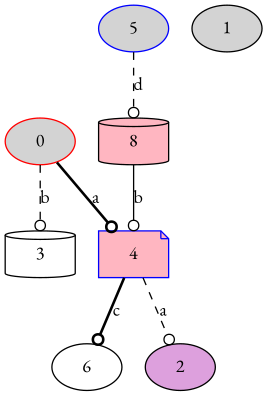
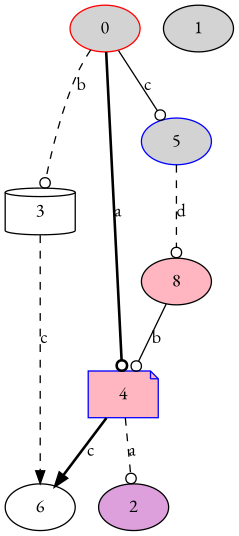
none -> (138, 81)
(134, 141) -> (176, 281)
(112, 306) -> (85, 447)
none -> (40, 353)
